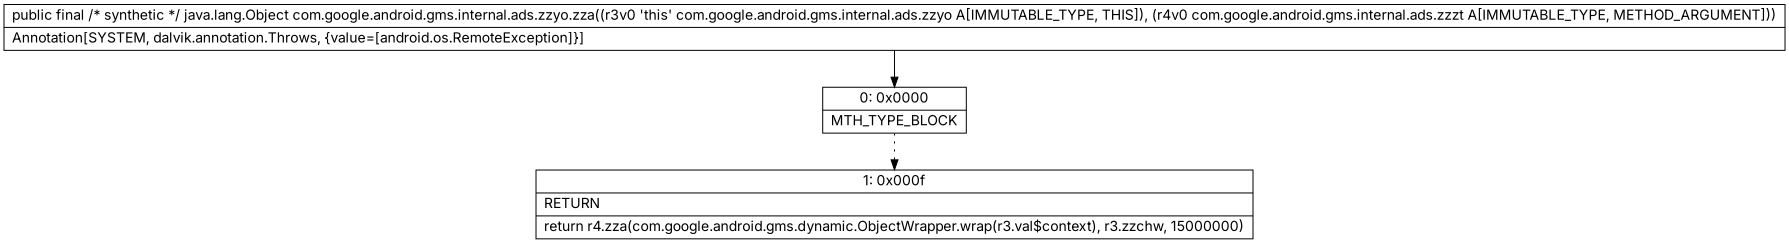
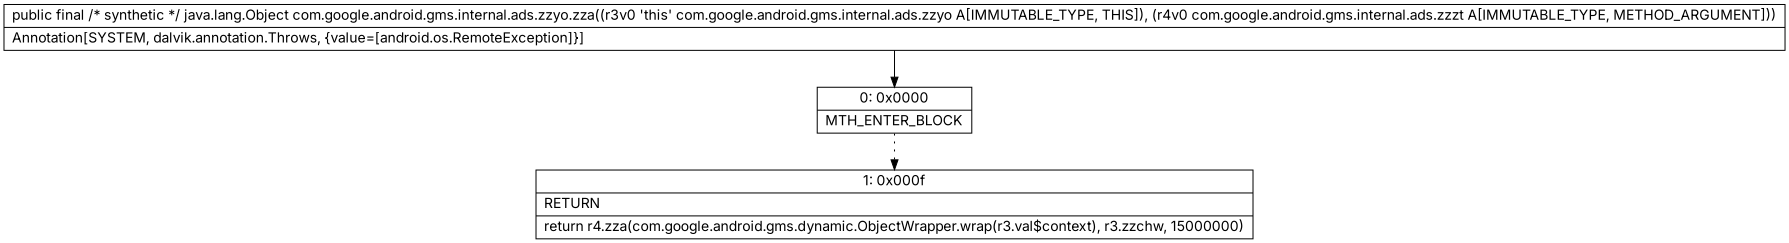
(895, 121) -> (895, 121)
